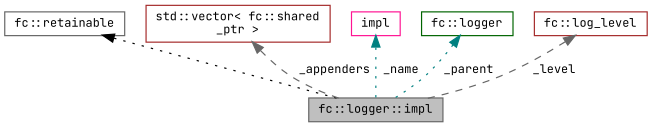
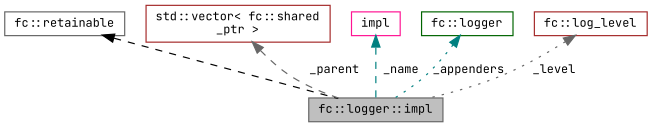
(226, 68) -> (226, 68)
(331, 70) -> (331, 70)
(466, 70) -> (466, 70)
(376, 73) -> (376, 73)
(499, 77) -> (499, 77)
